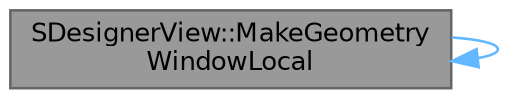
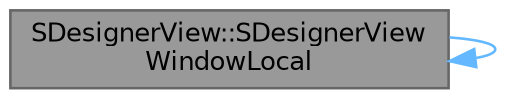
(231, 49) -> (229, 49)
